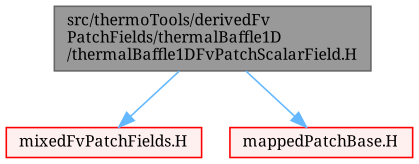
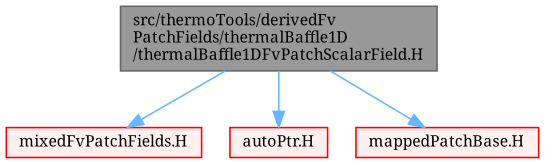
none -> (279, 143)
